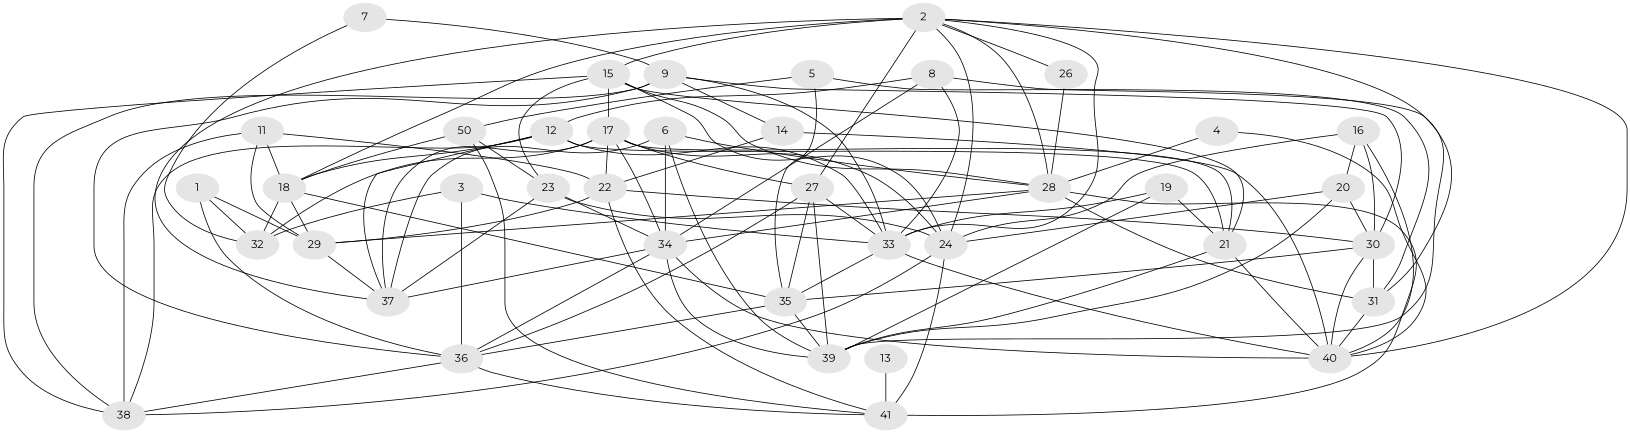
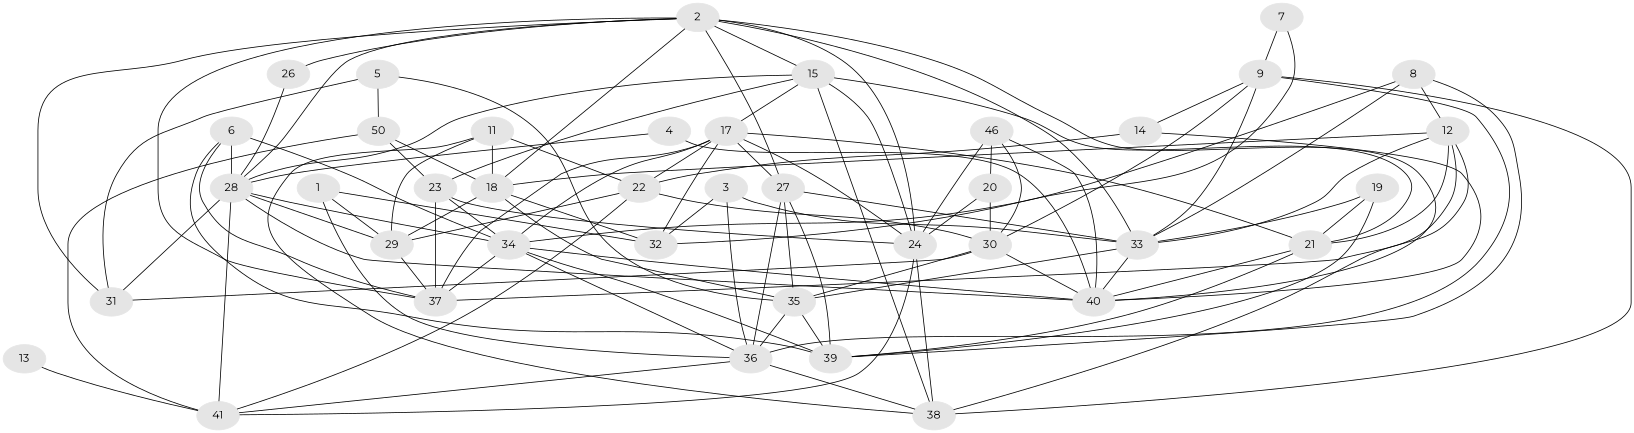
(1358, 131) -> (992, 131)
(1113, 305) -> none
(1349, 334) -> (546, 272)
